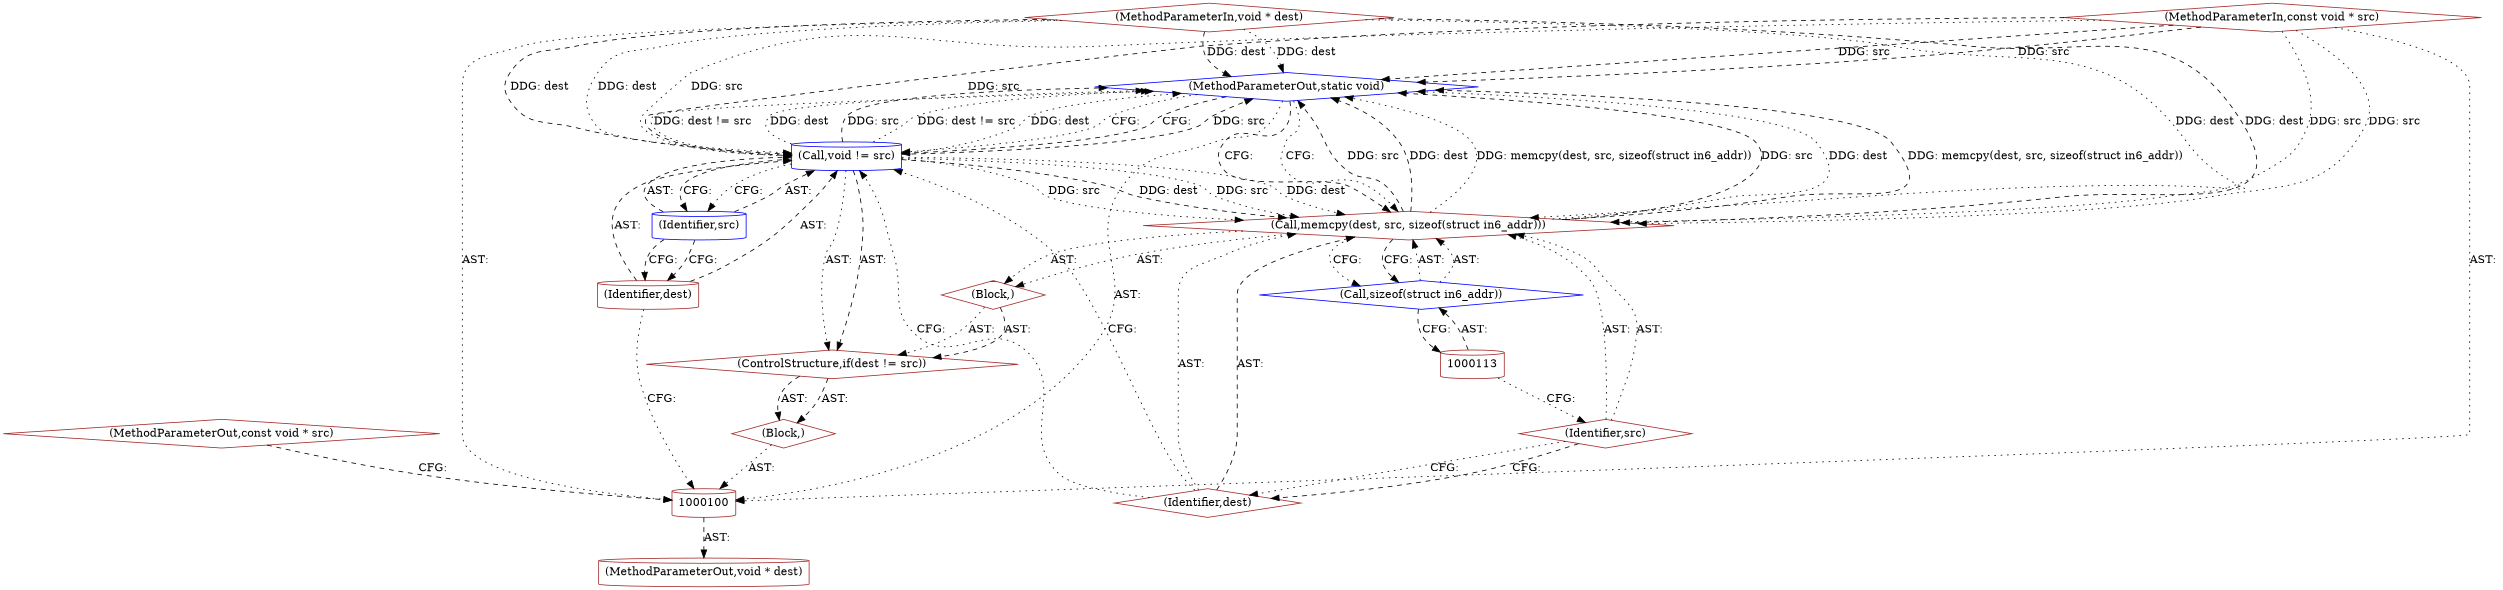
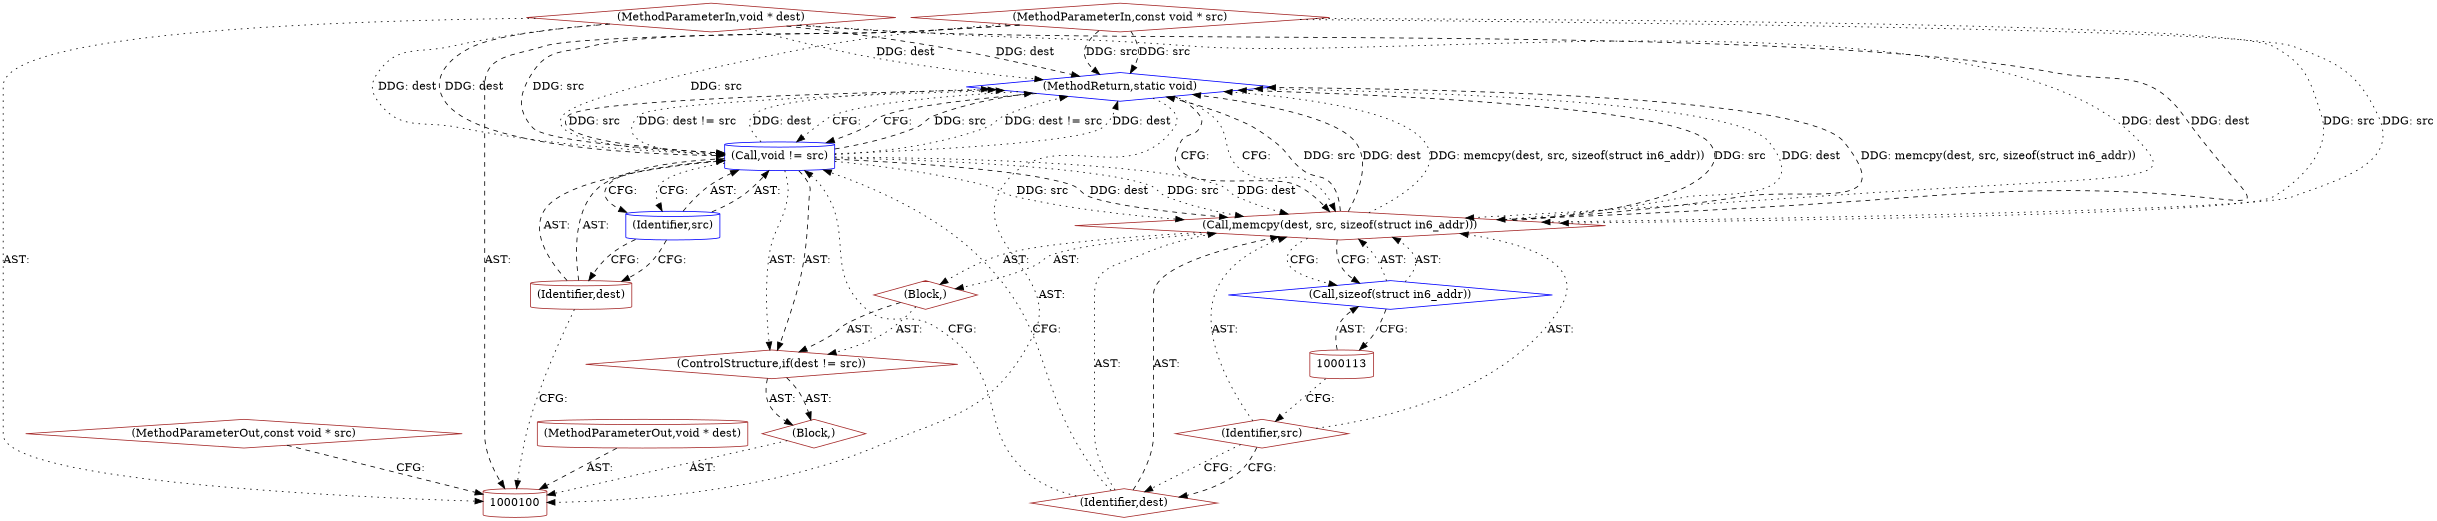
(1287, 87) -> (1120, 87)
(1857, 461) -> (544, 46)
(704, 534) -> (582, 467)
